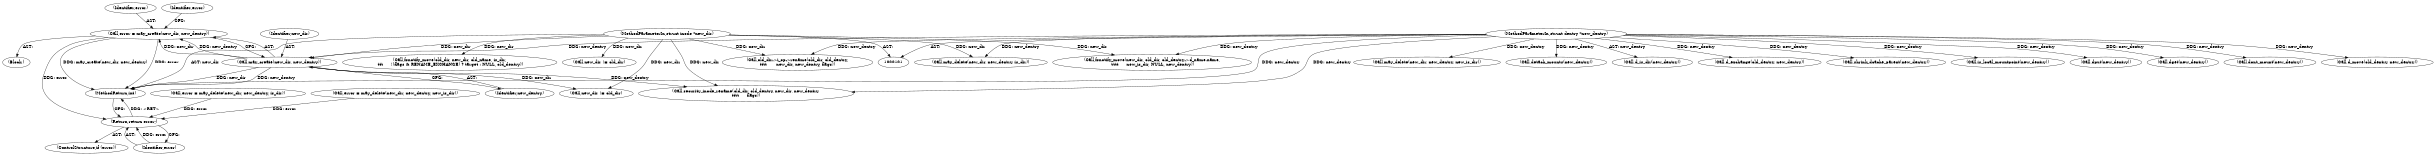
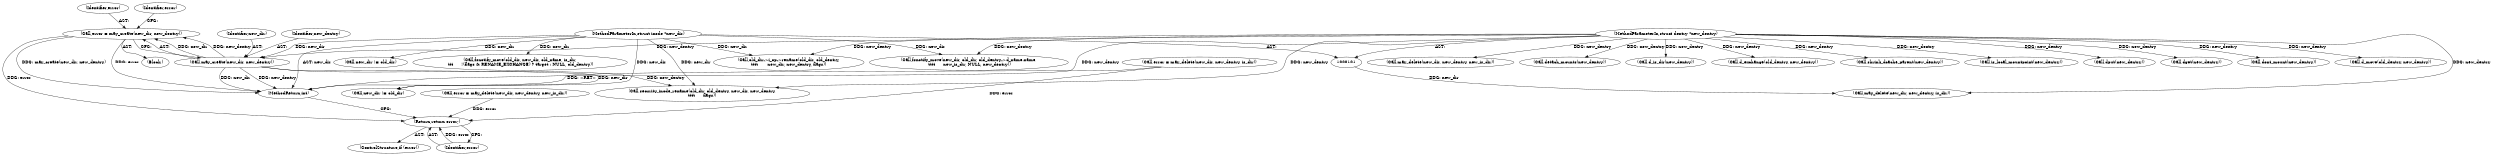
(850, 38) -> (1593, 89)
(1627, 47) -> (1685, 47)
(405, 77) -> none
(129, 108) -> (735, 72)
